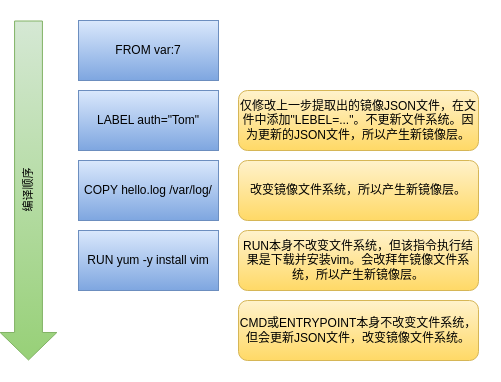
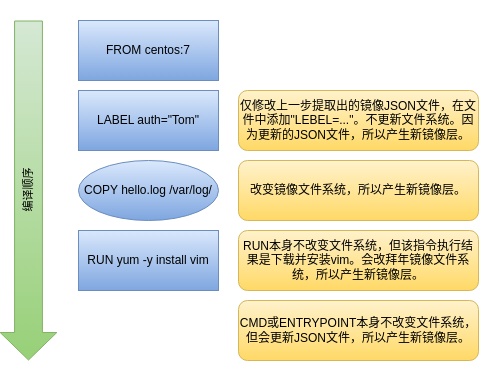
(149, 51) -> (149, 51)
(149, 191) -> (149, 191)
(359, 331) -> (359, 331)
